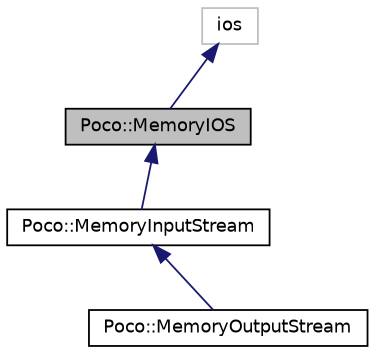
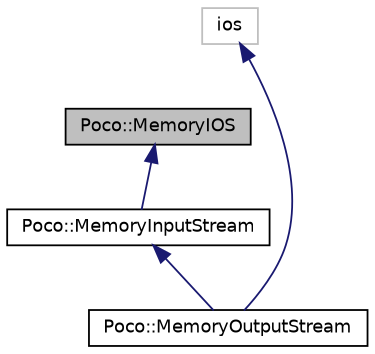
(189, 84) -> (291, 188)
